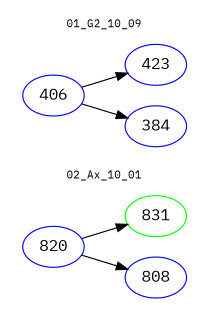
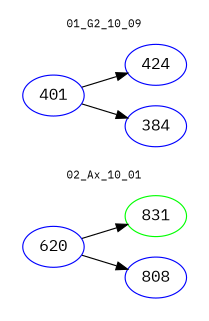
(156, 65) -> (156, 65)
(53, 96) -> (53, 96)
(53, 247) -> (53, 247)
